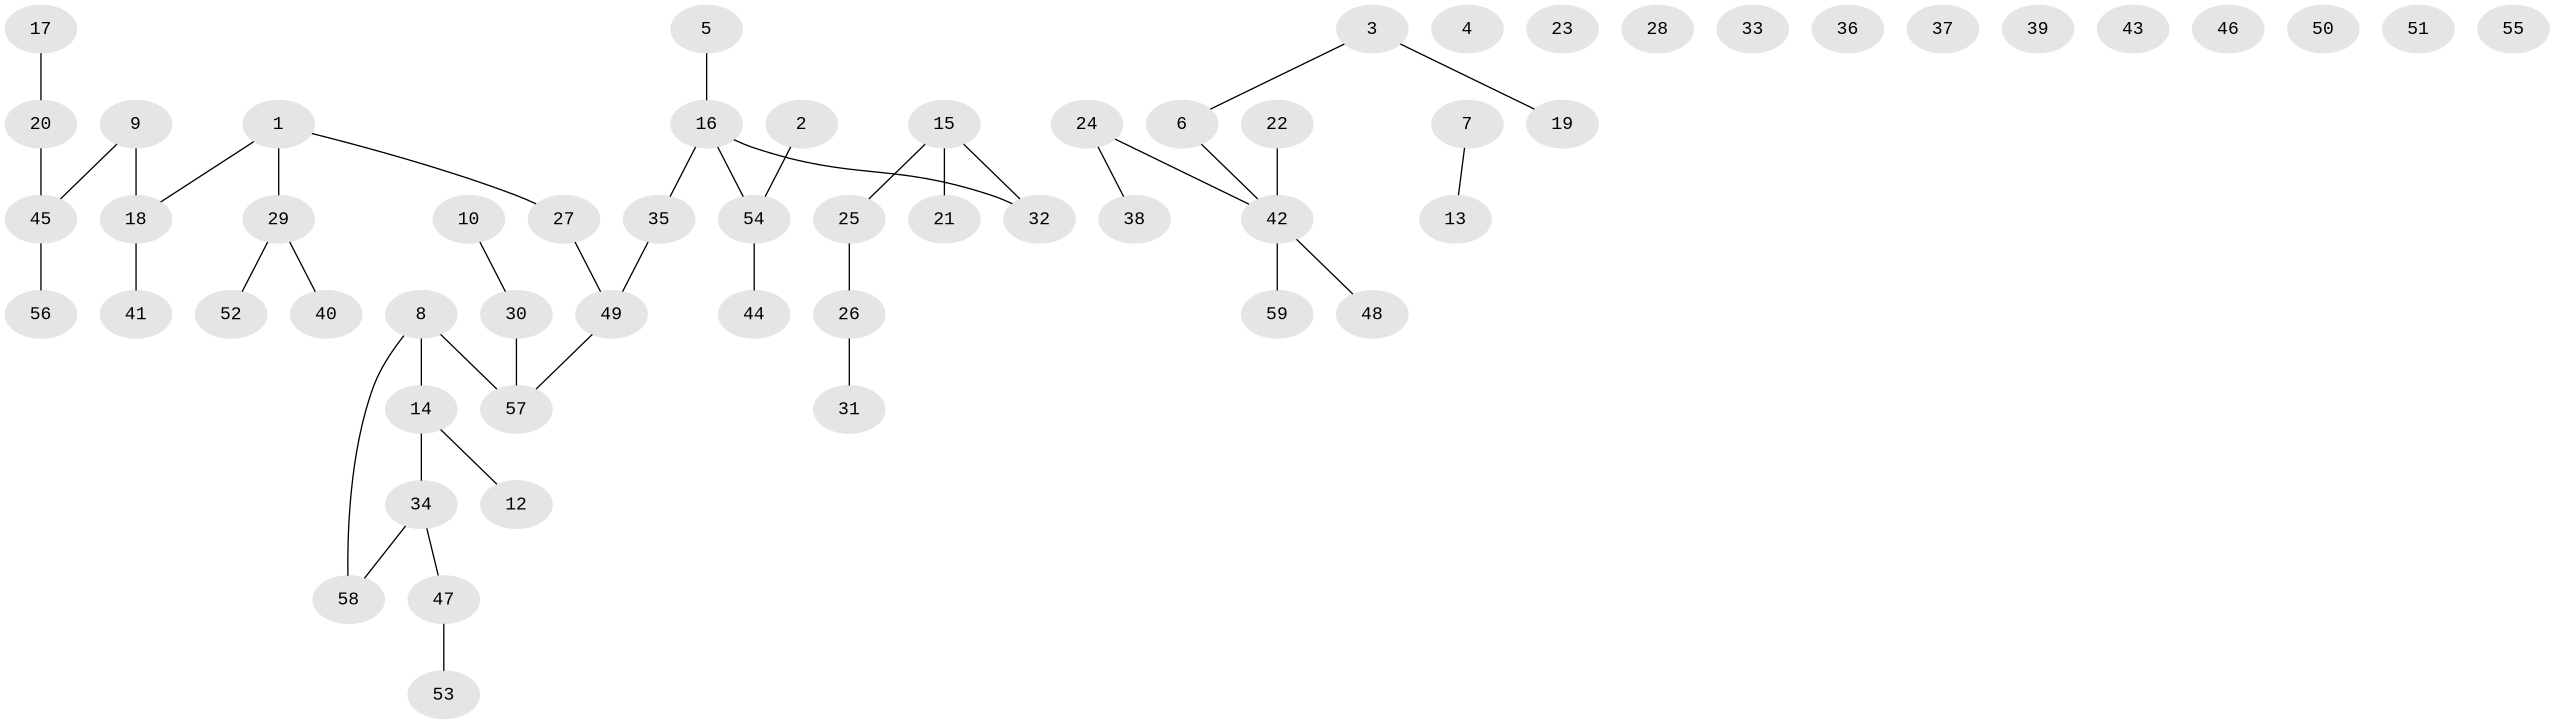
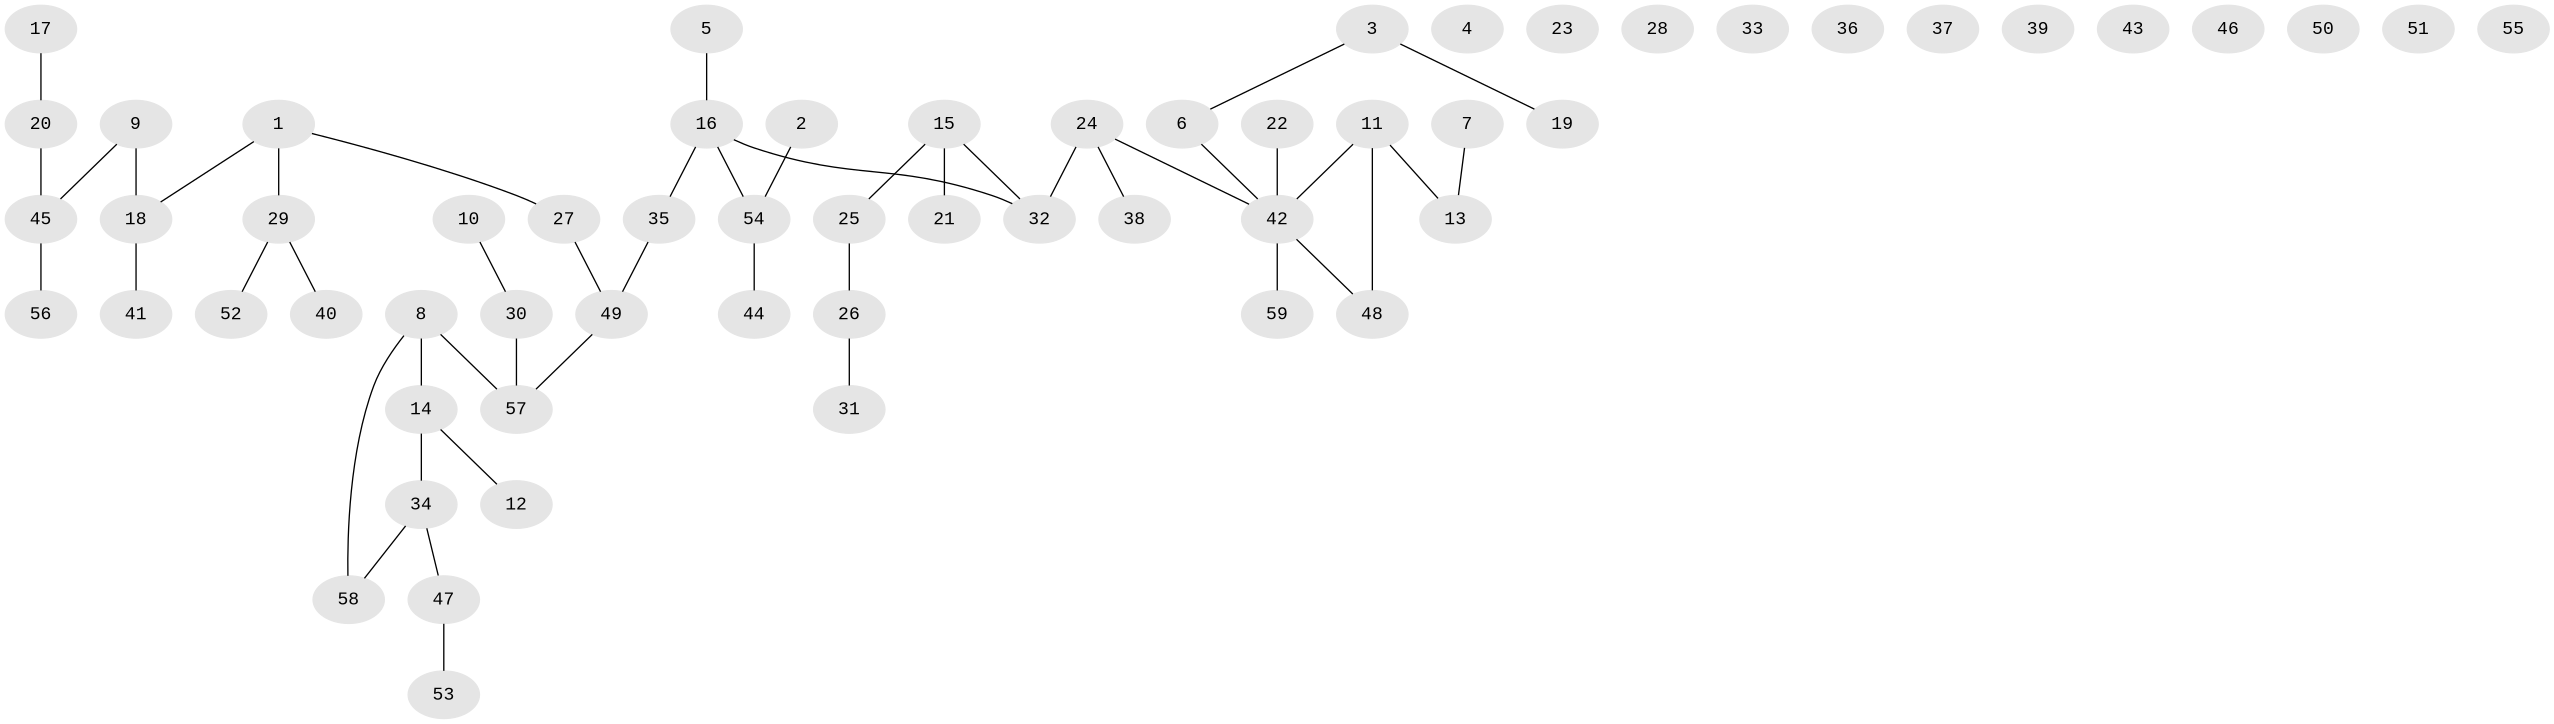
none -> (1372, 124)
none -> (1063, 172)
